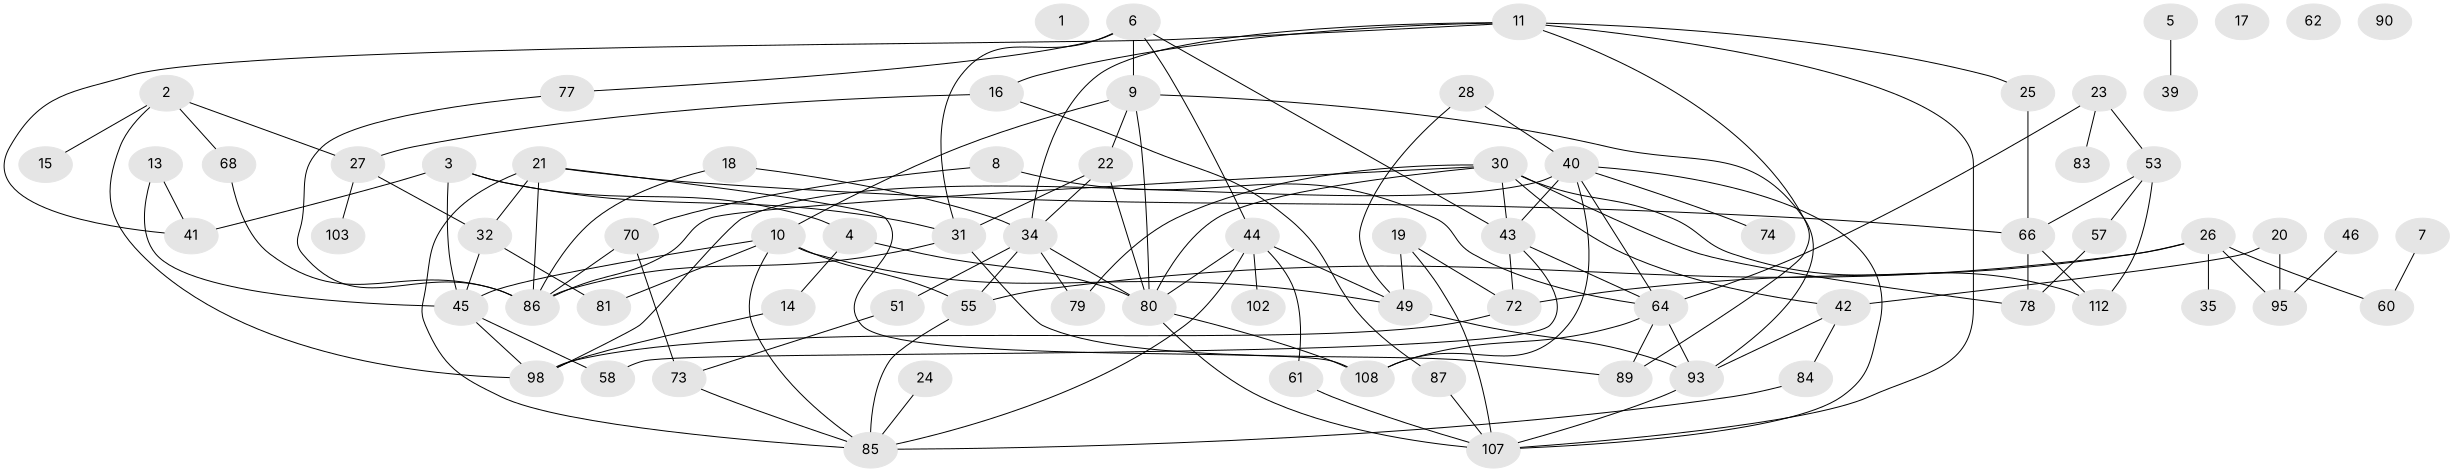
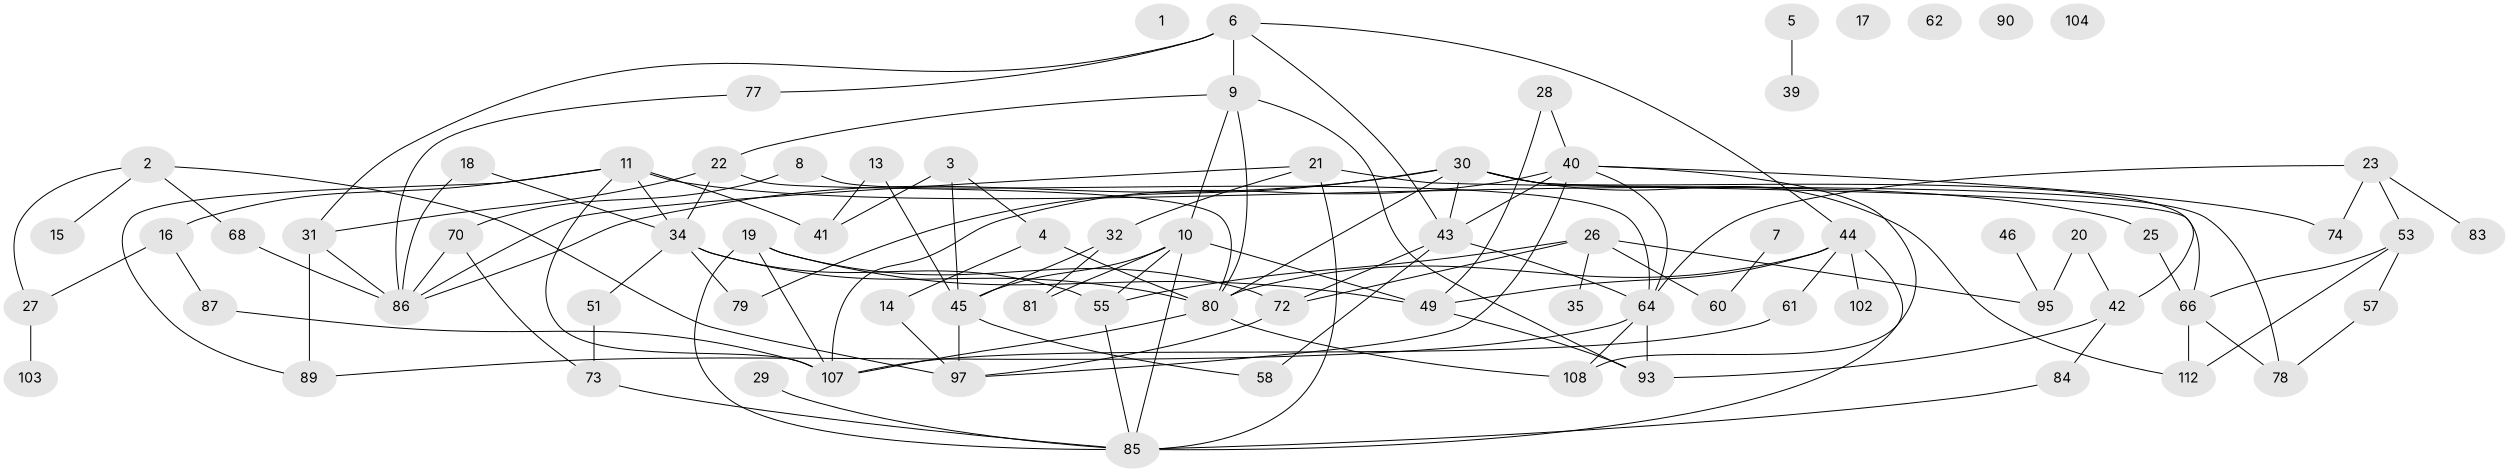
none -> (2078, 22)
(421, 200) -> none
none -> (2353, 200)
(703, 203) -> none
(855, 303) -> none
(536, 379) -> (959, 379)
(925, 379) -> (762, 379)
(1594, 420) -> none
none -> (829, 431)
